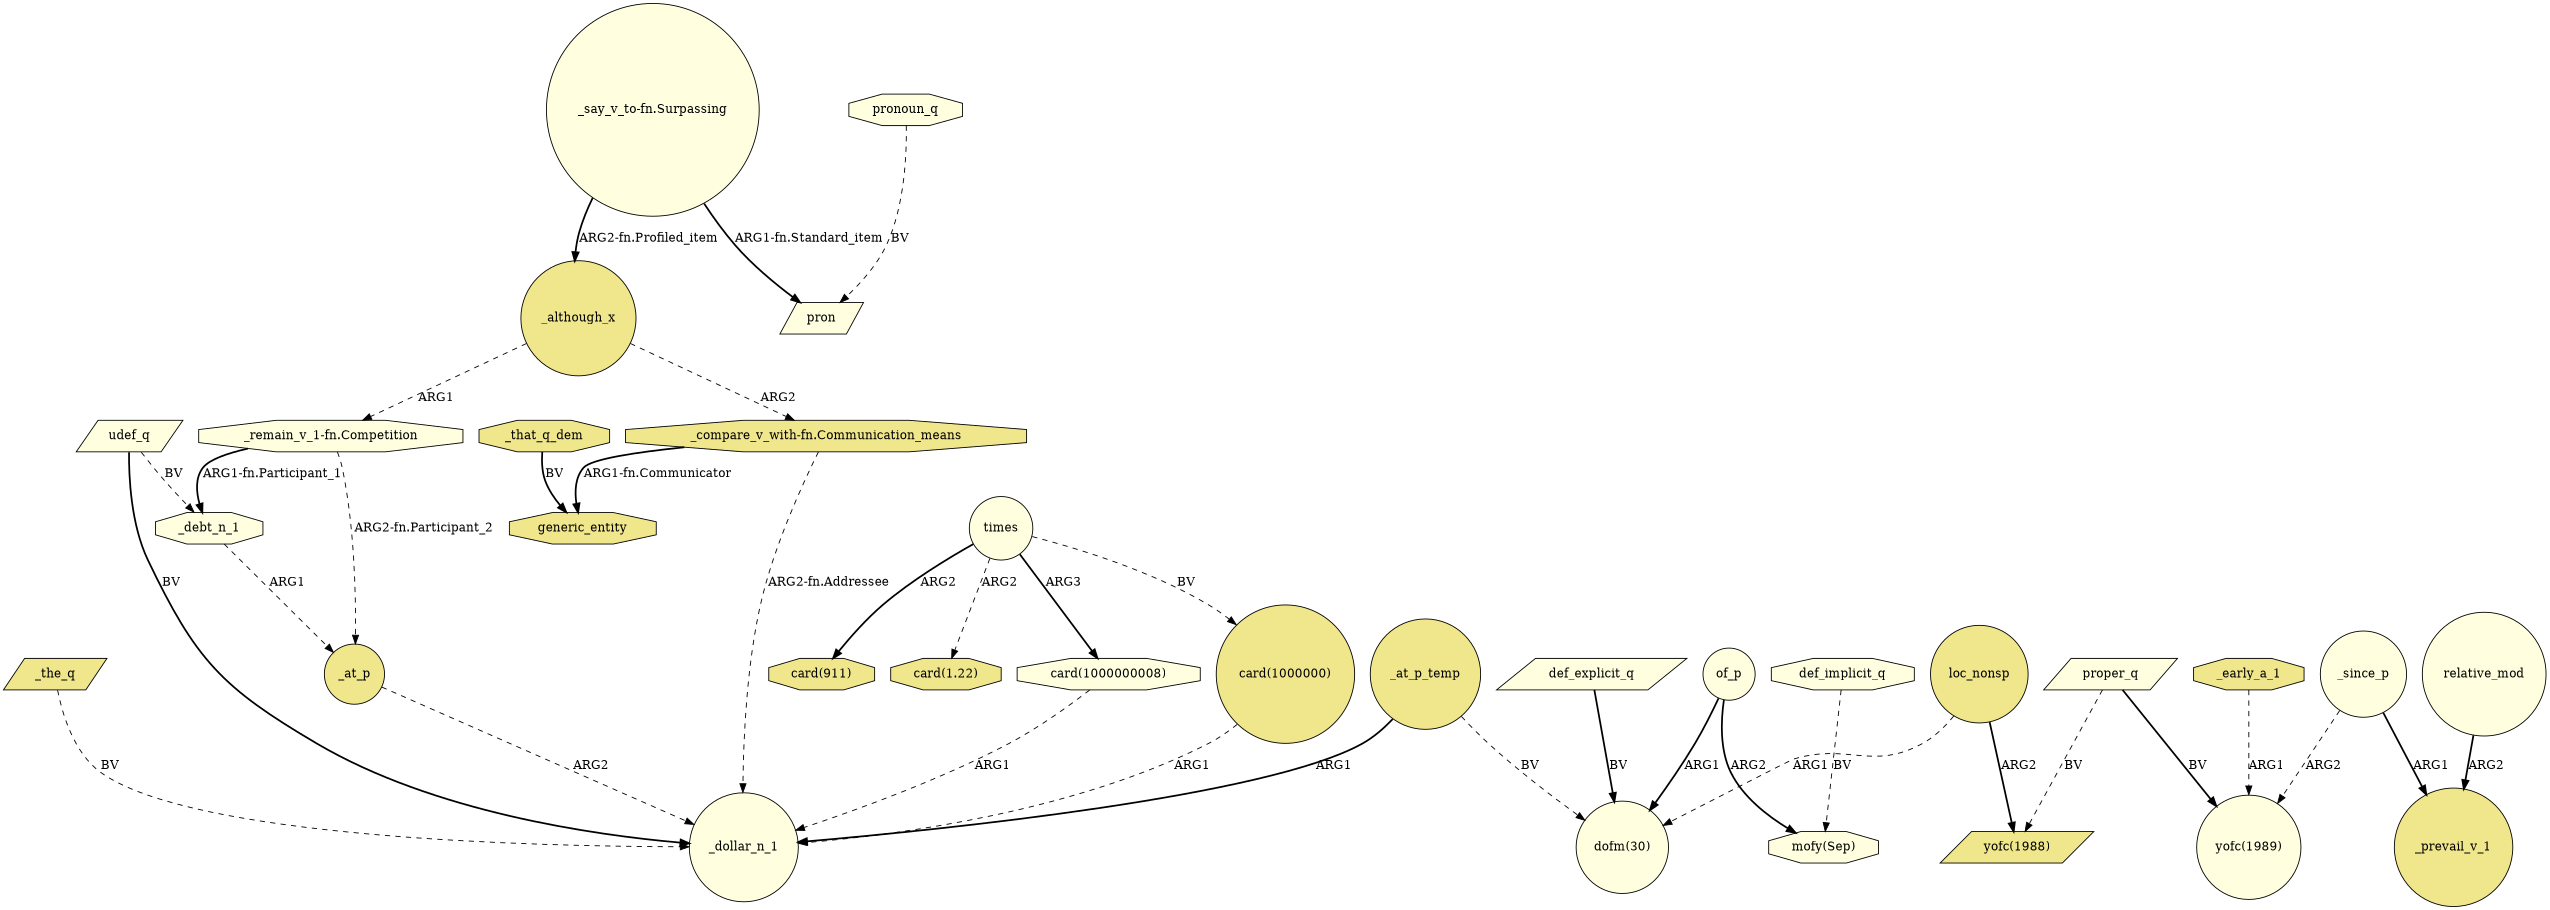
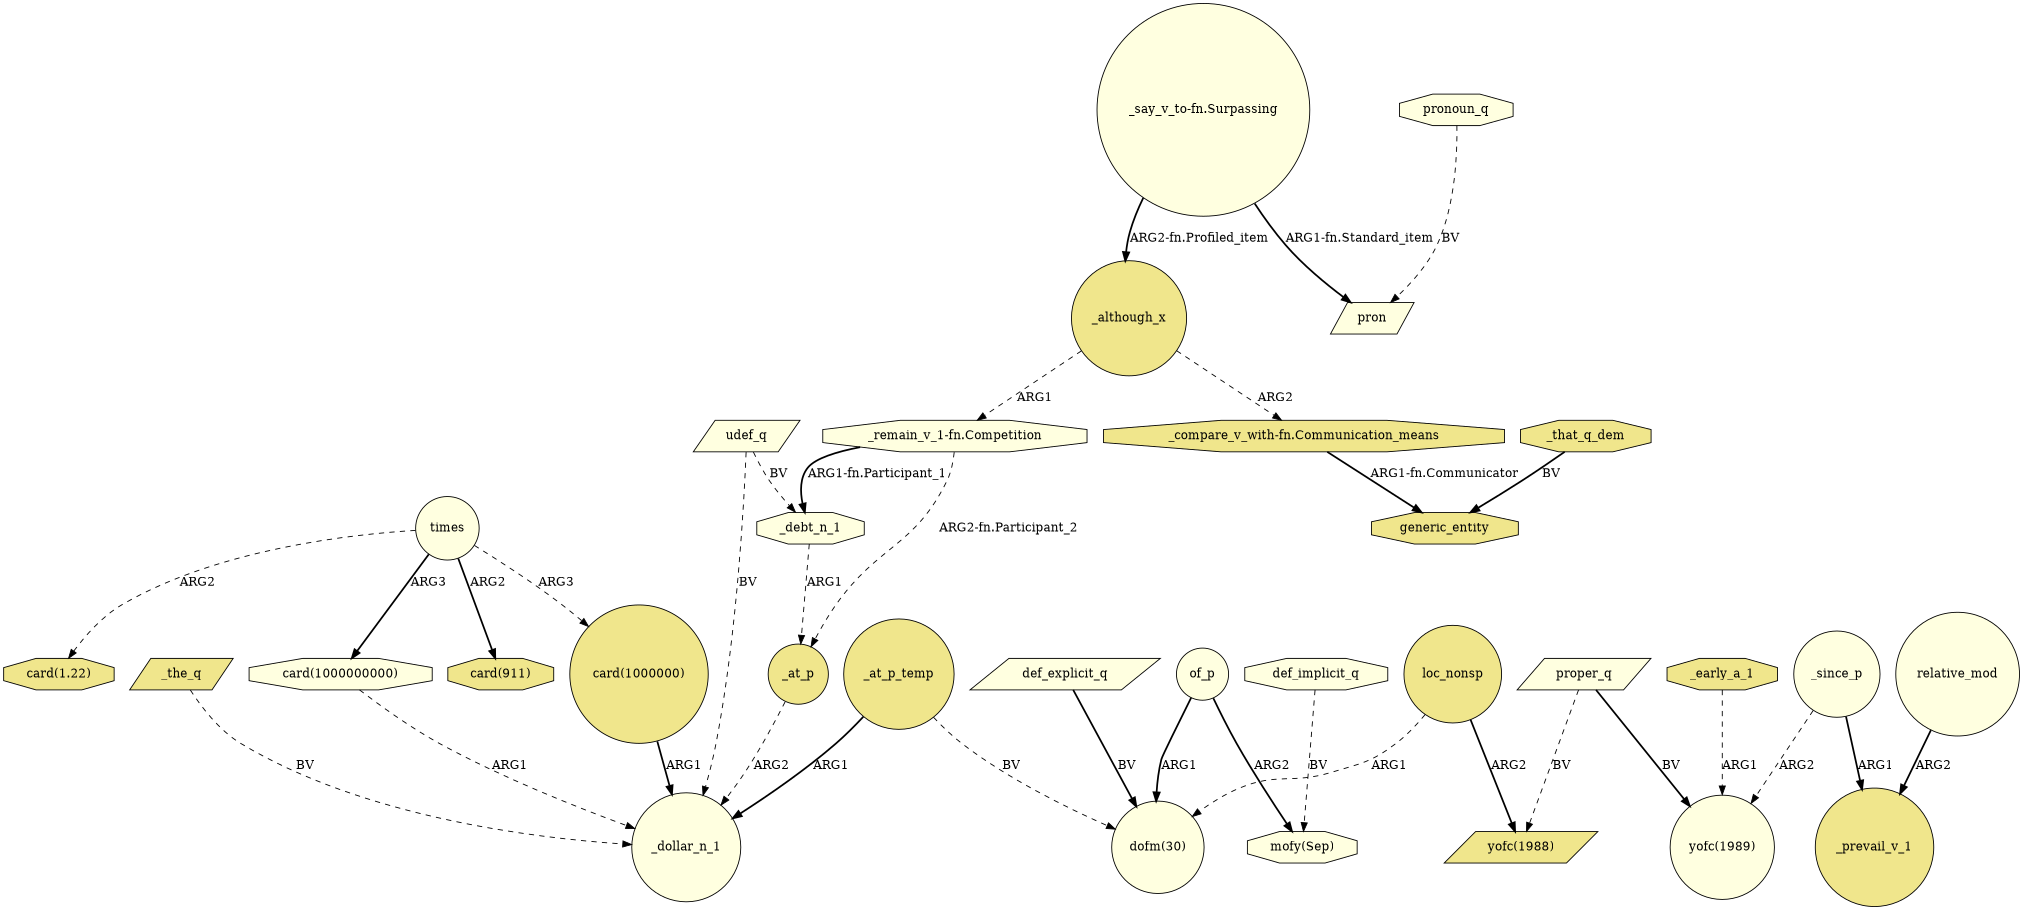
(1186, 582) -> (556, 582)
(759, 613) -> none
(1109, 674) -> (341, 674)
(323, 747) -> (734, 620)
(1029, 807) -> (663, 763)
